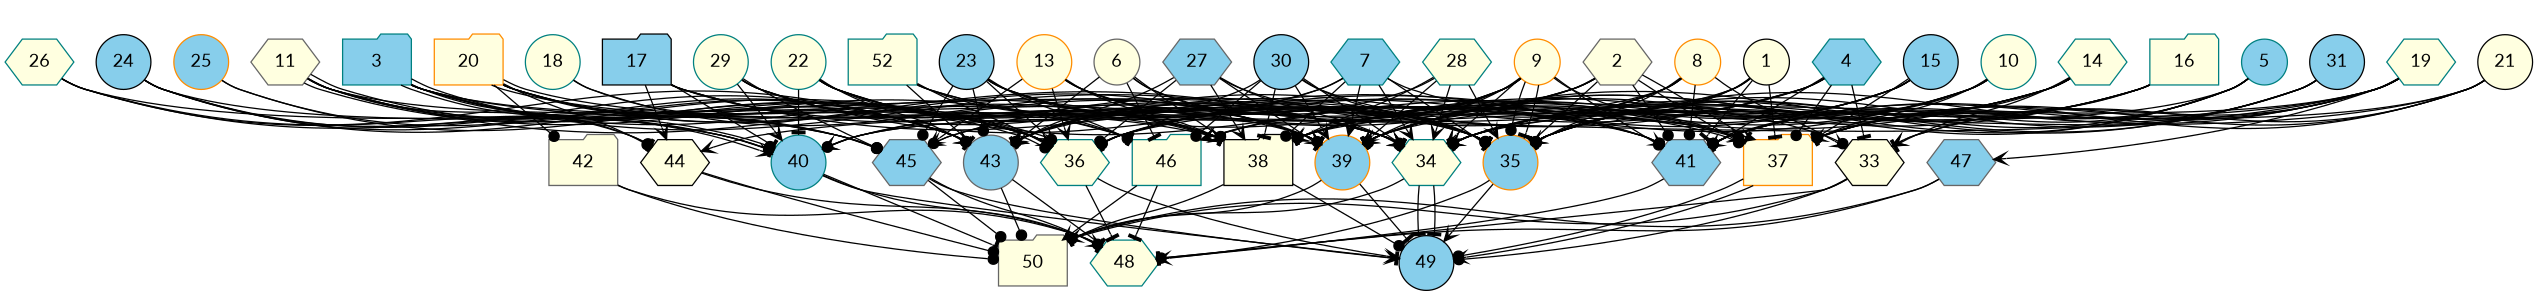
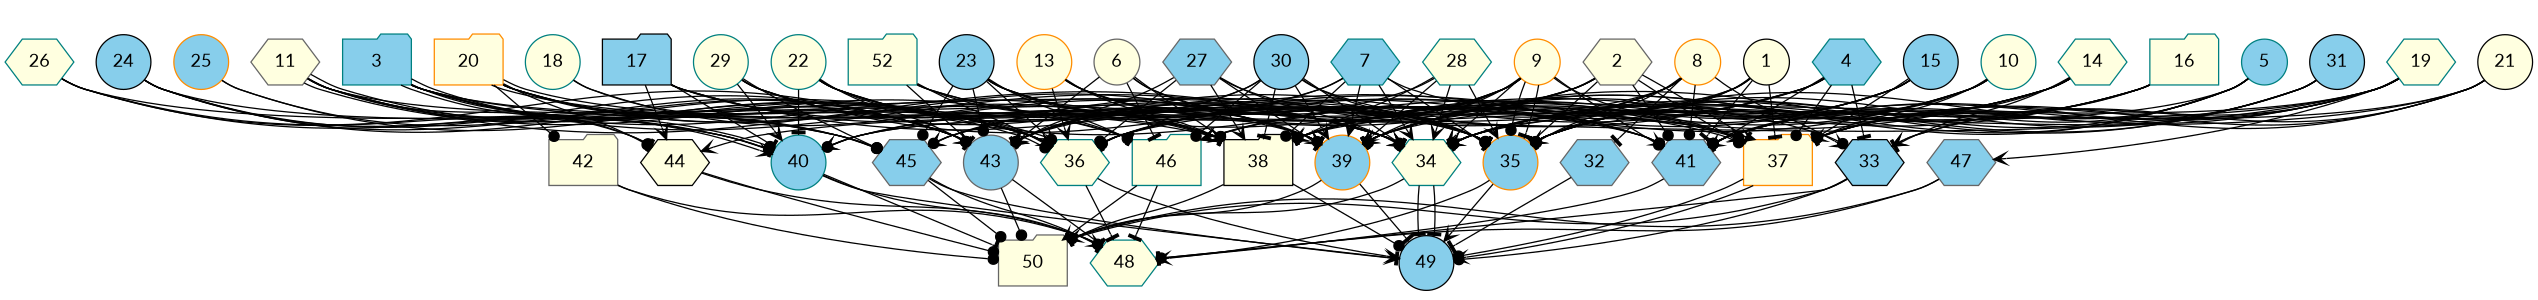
(981, 109) -> (1102, 114)
none -> (1595, 163)
(1870, 163) -> (1870, 163)
